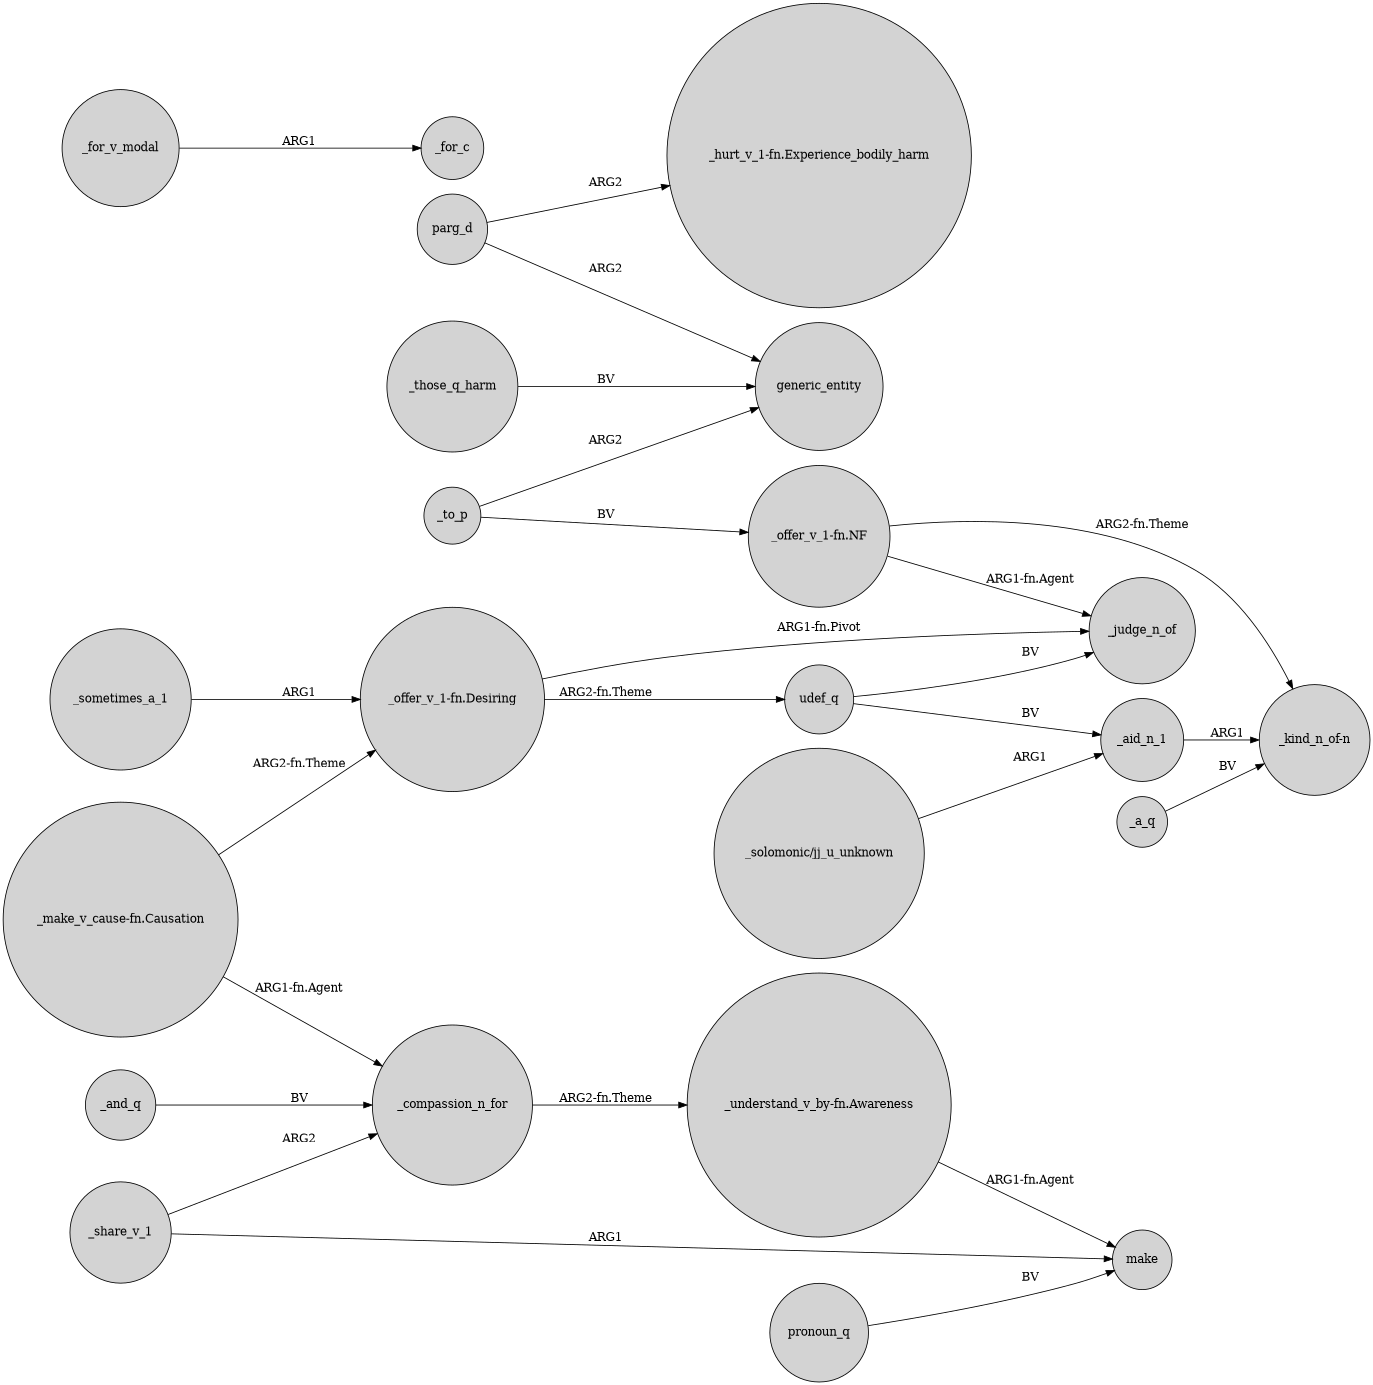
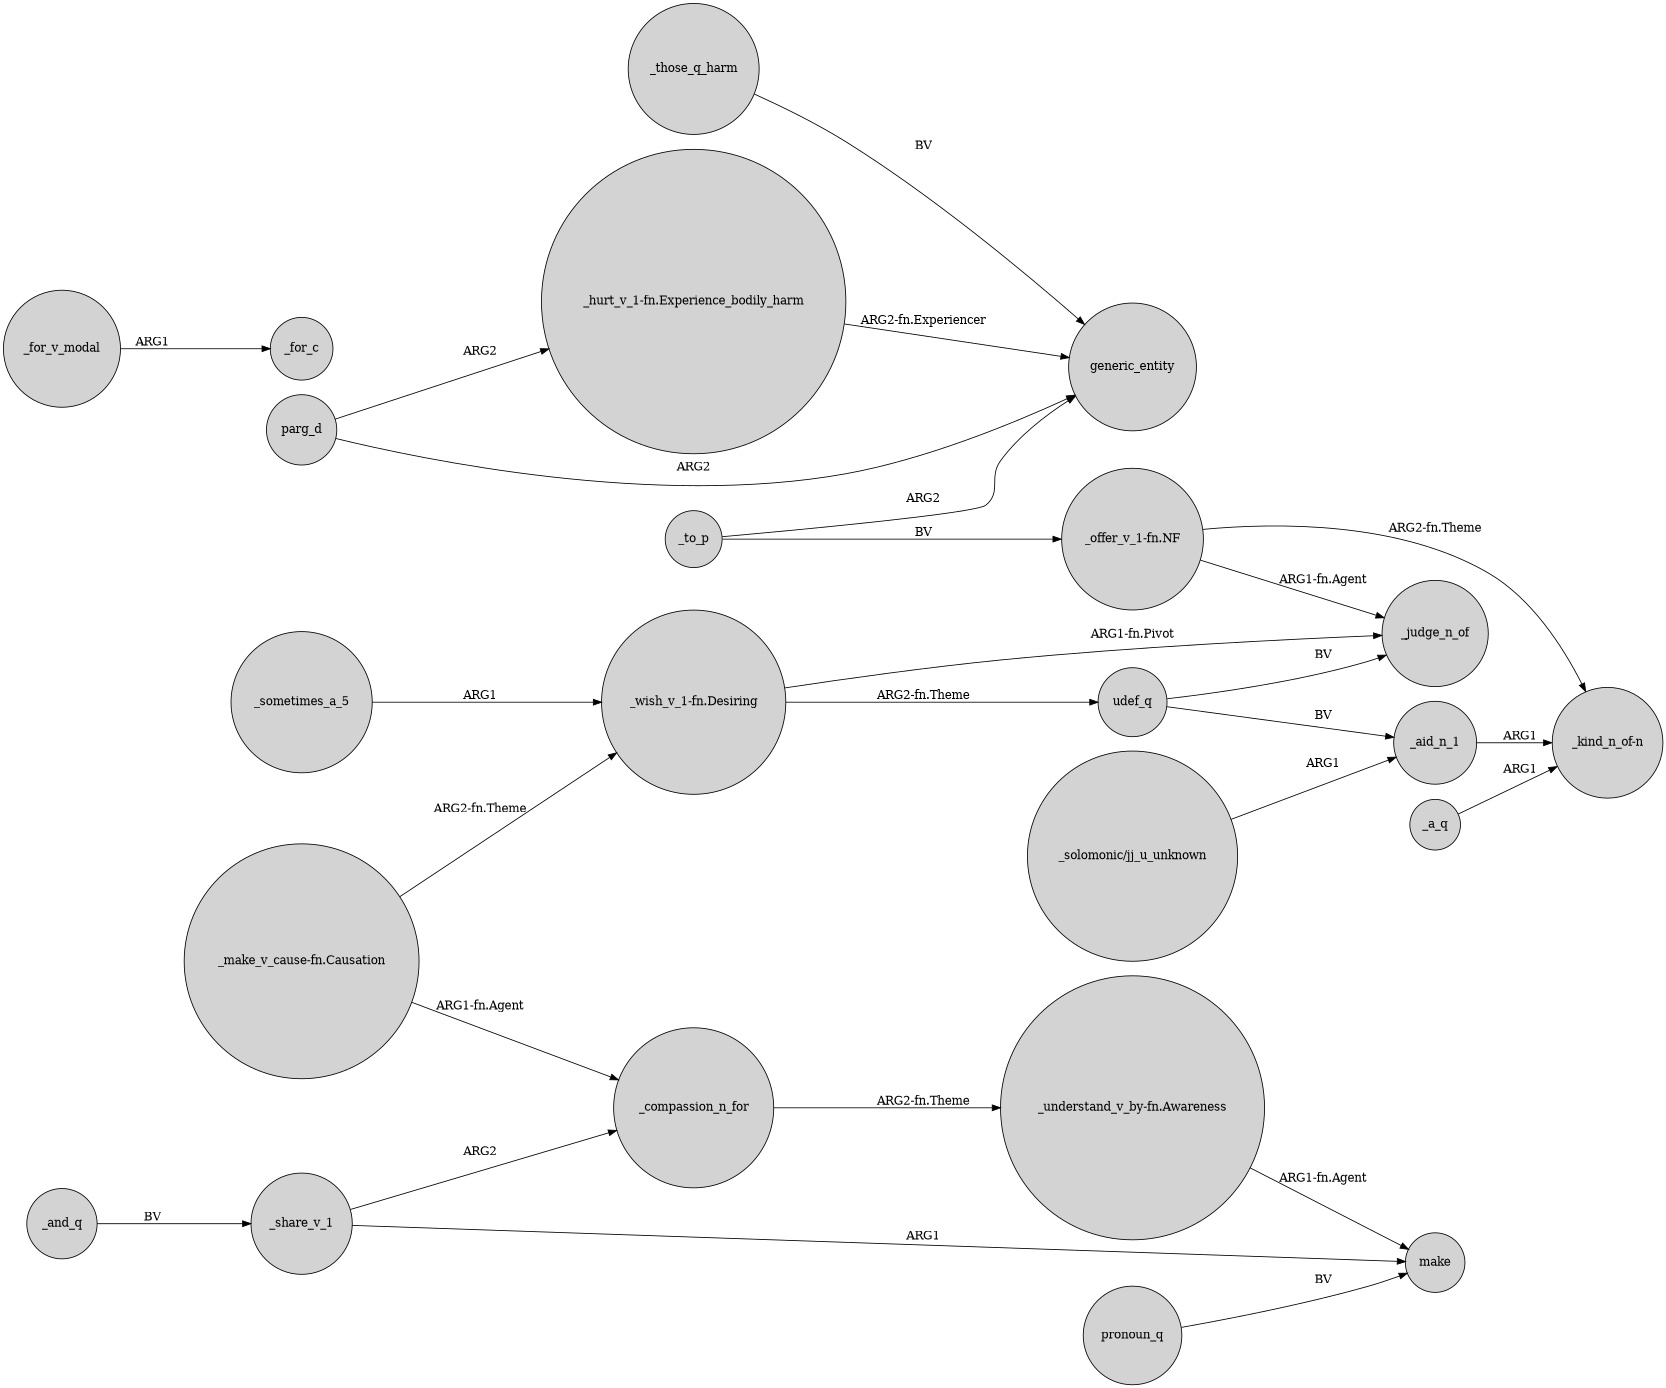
none -> (953, 340)
(121, 699) -> (302, 702)
(452, 699) -> (694, 702)
(1227, 767) -> (1520, 770)
(260, 1105) -> (170, 1224)
